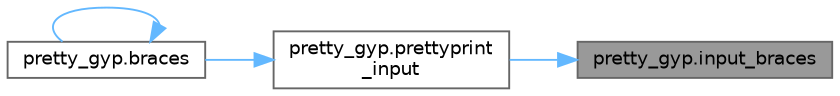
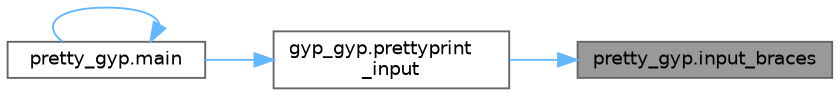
(106, 60) -> (106, 60)
(391, 60) -> (391, 60)
